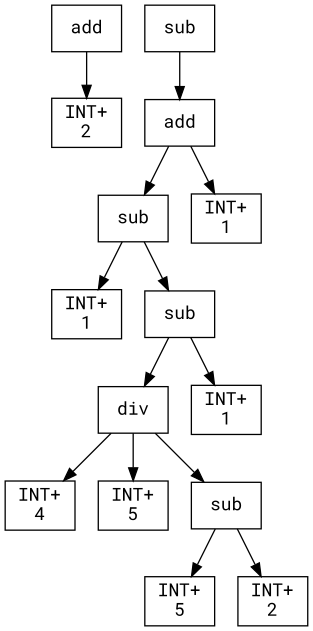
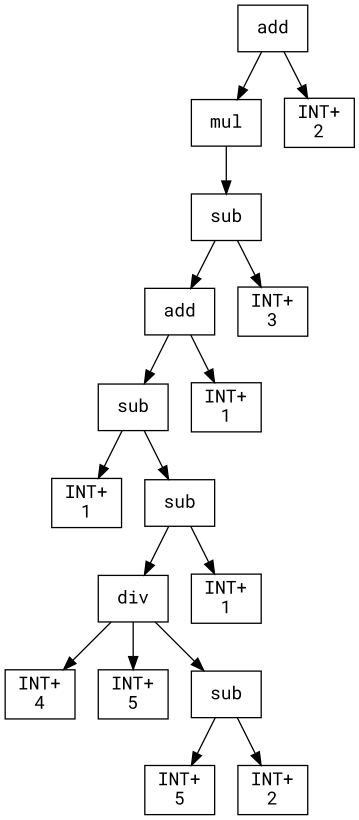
none -> (226, 123)
none -> (273, 312)
